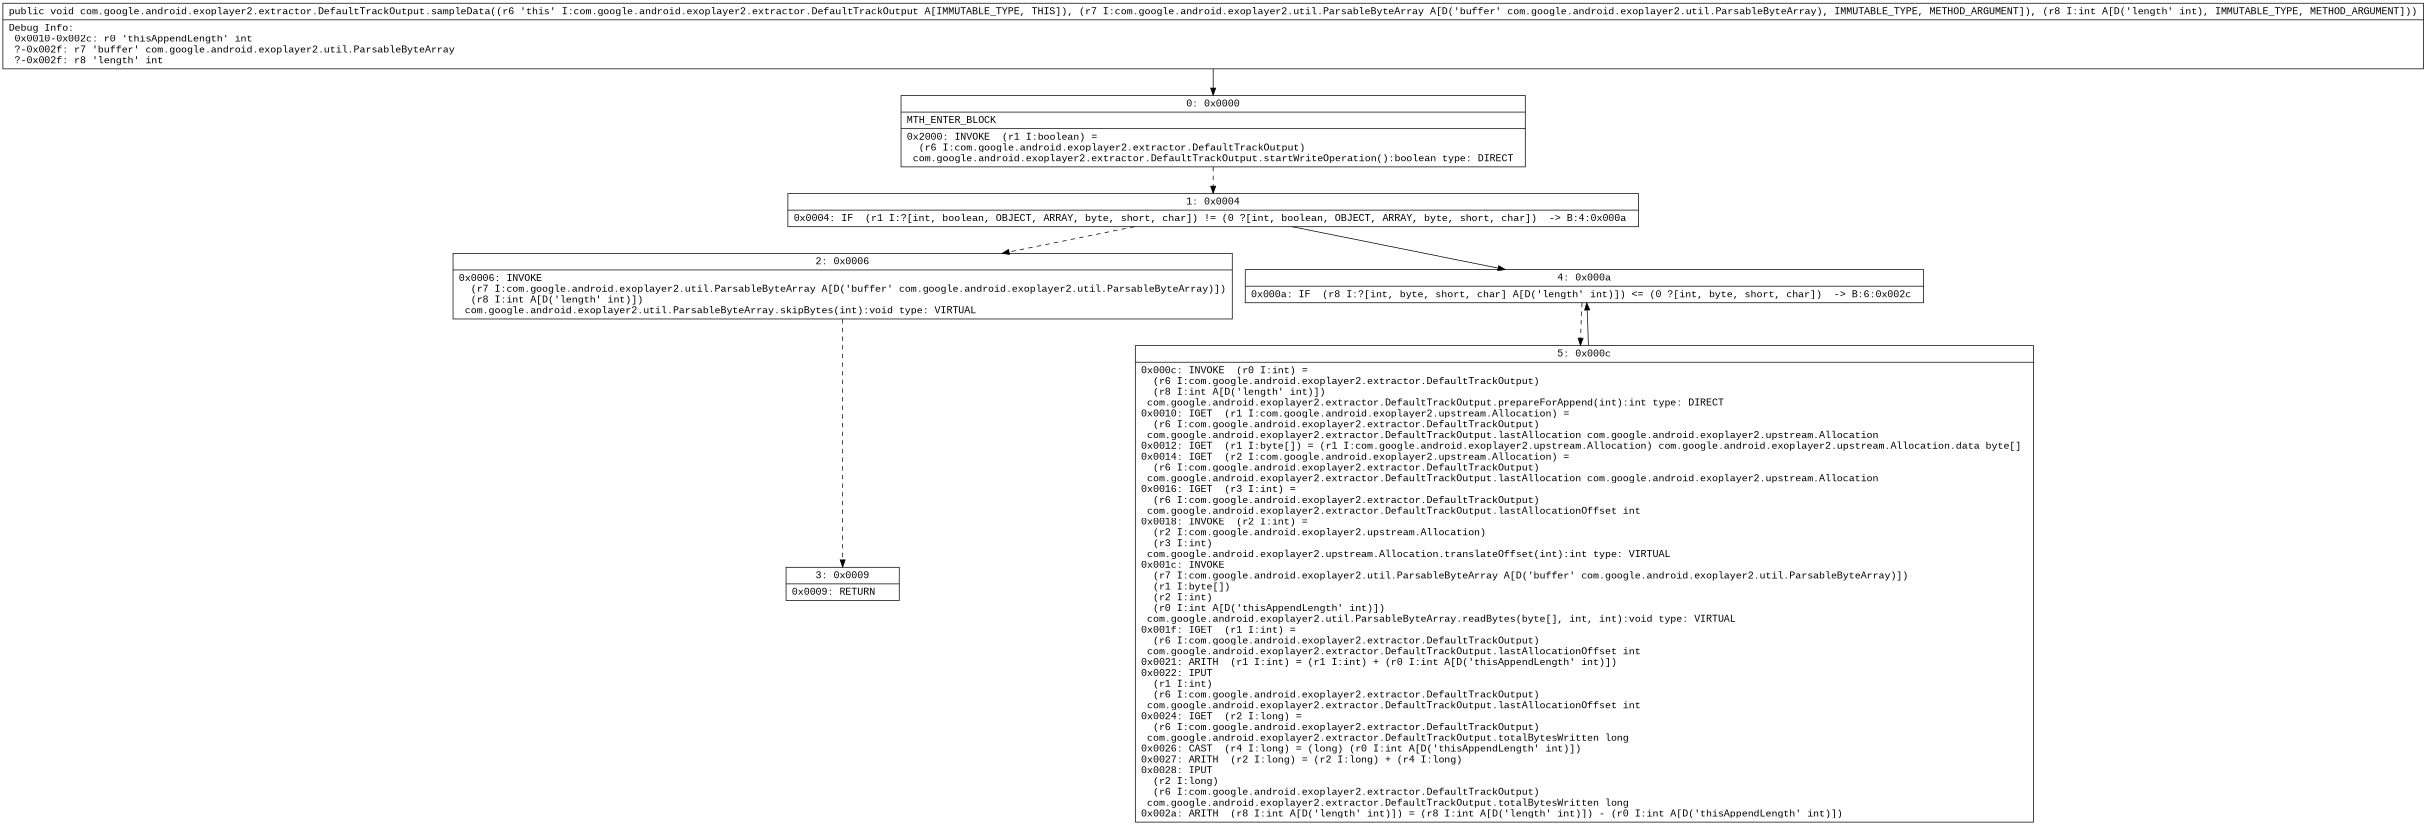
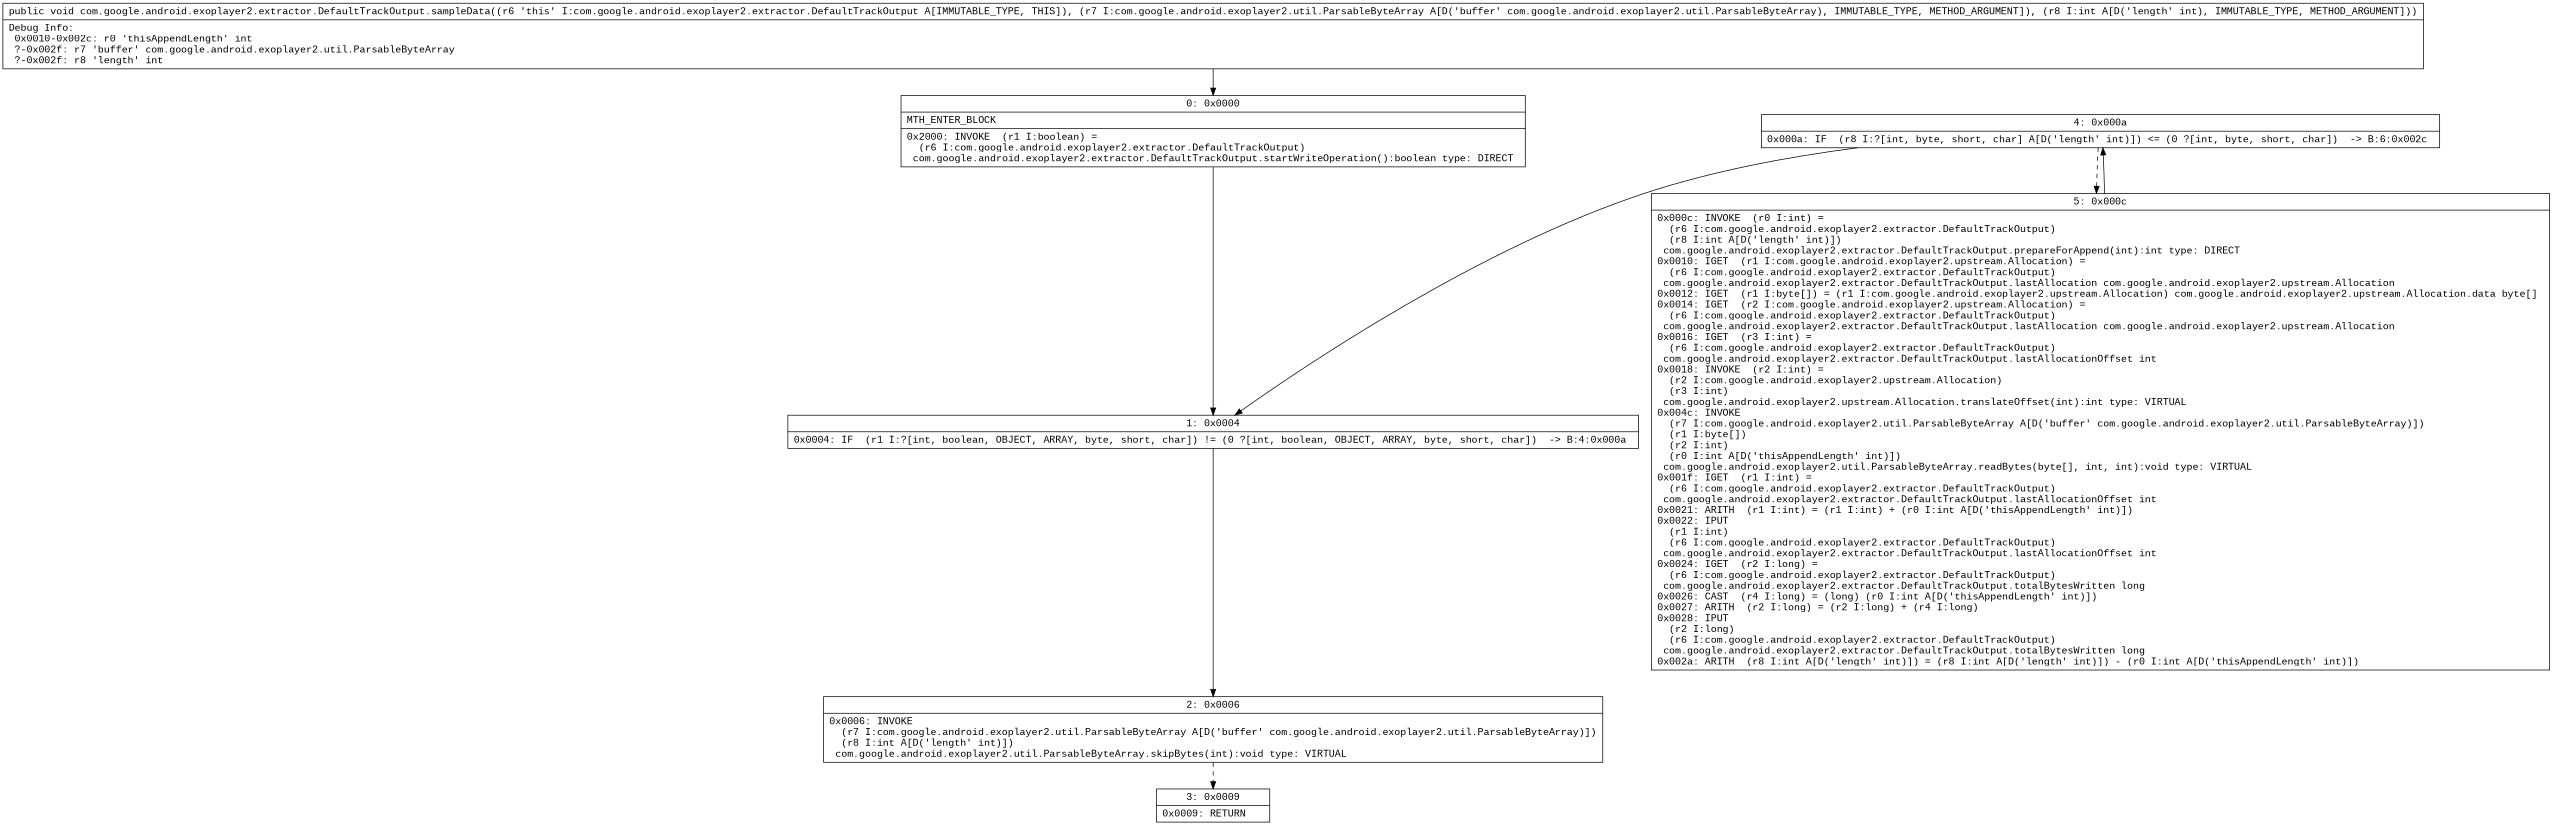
(1213, 177) -> (1213, 287)
(1072, 239) -> (1213, 569)
(1395, 247) -> (1532, 239)
(1189, 565) -> (1705, 413)
